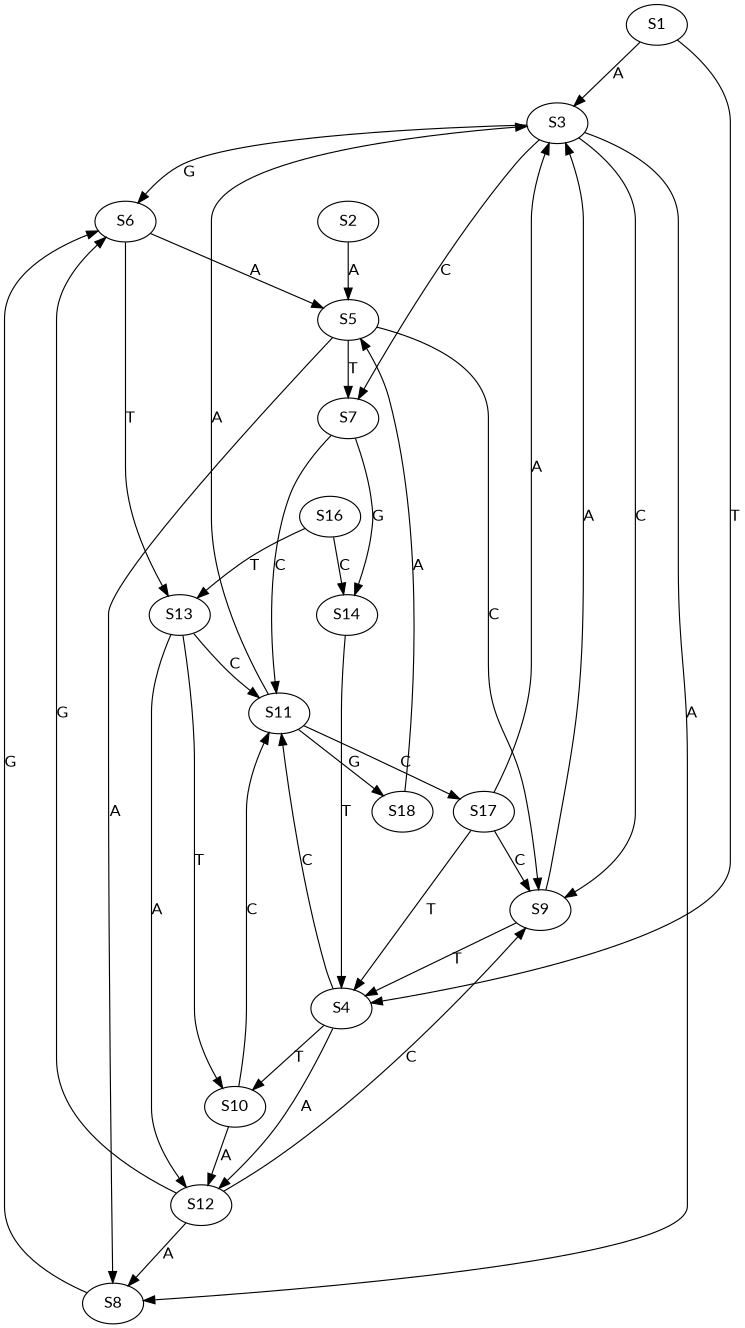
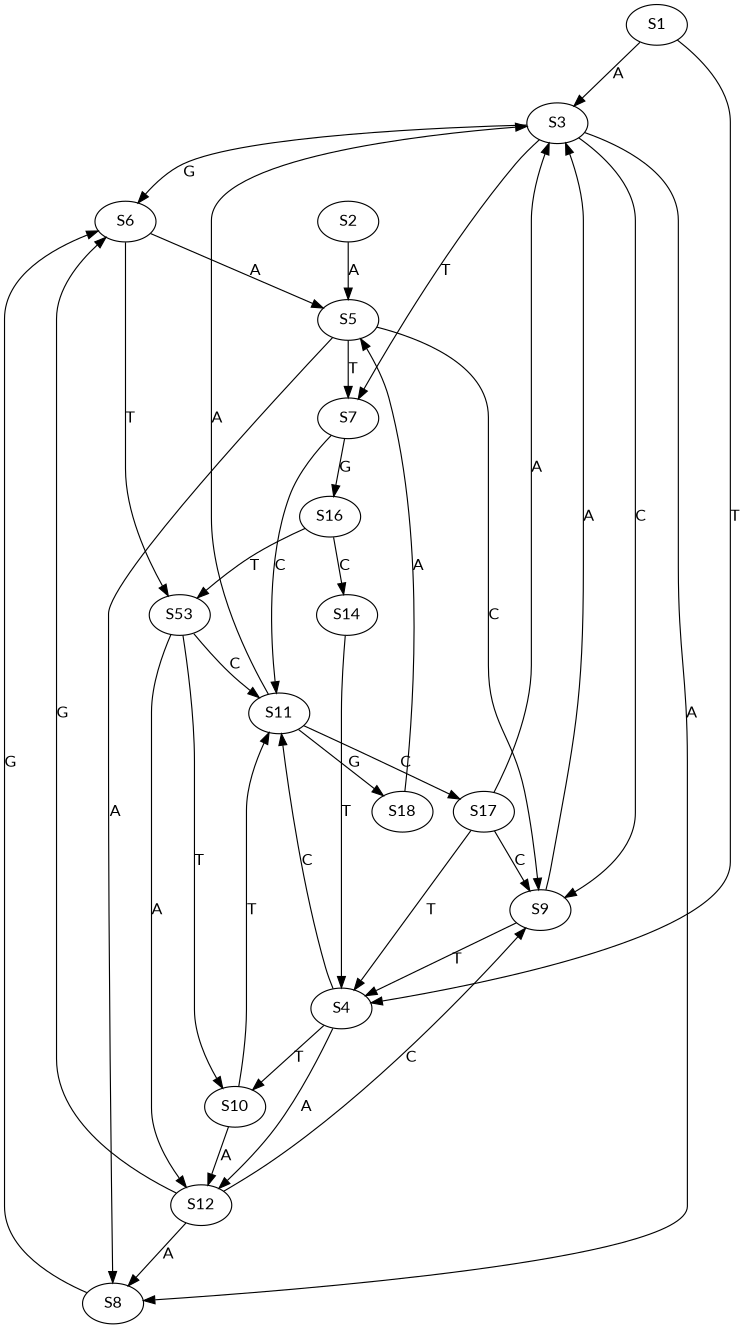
(446, 271) -> (446, 271)
(373, 511) -> (340, 462)
(180, 615) -> (180, 615)
(252, 910) -> (252, 910)
